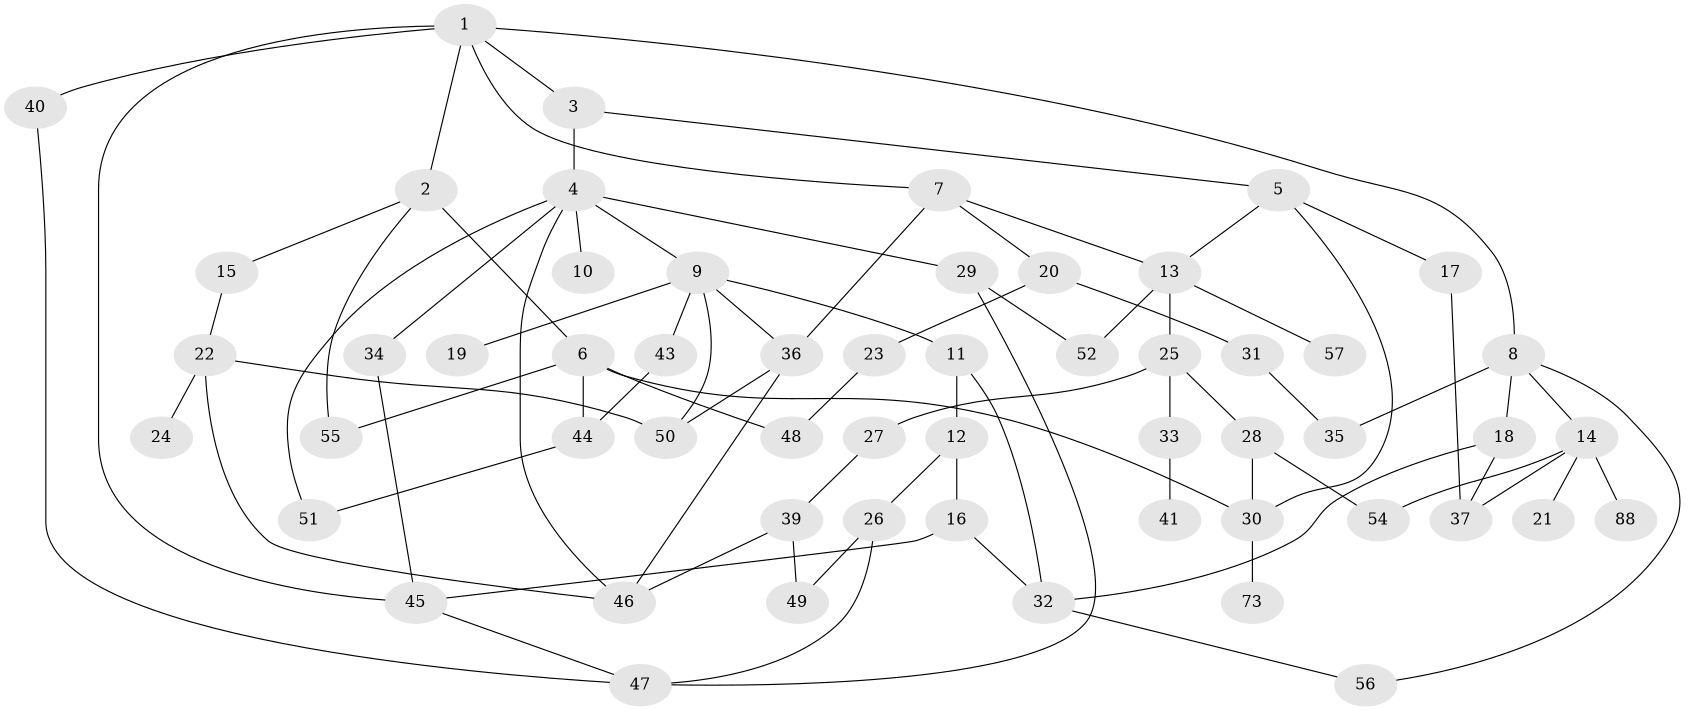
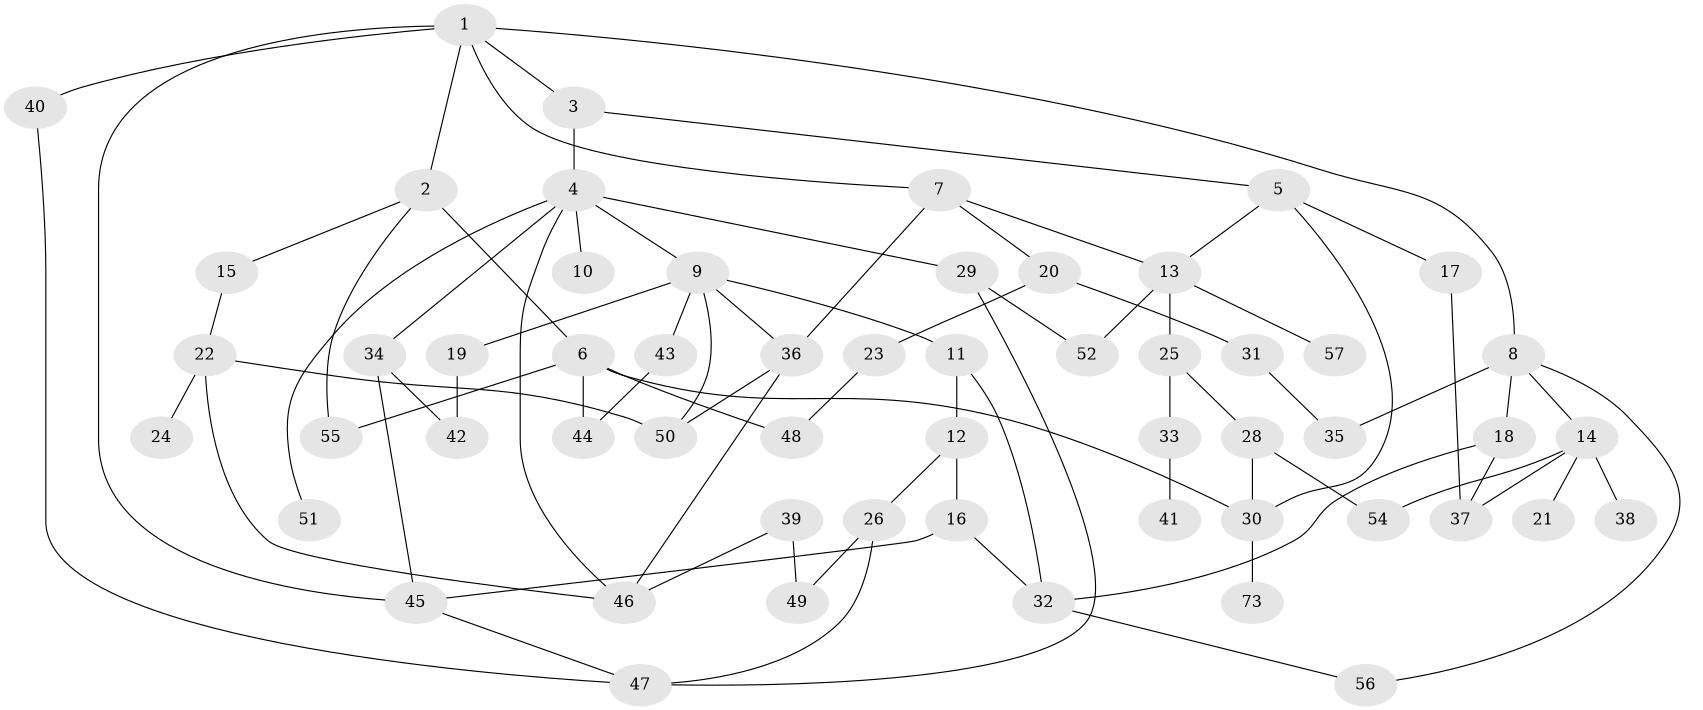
none -> (457, 438)
(874, 438) -> none
(446, 479) -> none
(1626, 520) -> (1626, 520)
